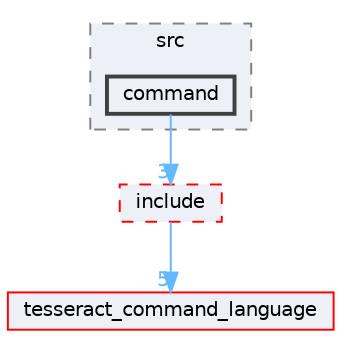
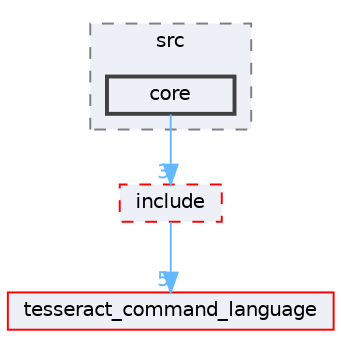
(171, 95) -> (171, 95)
